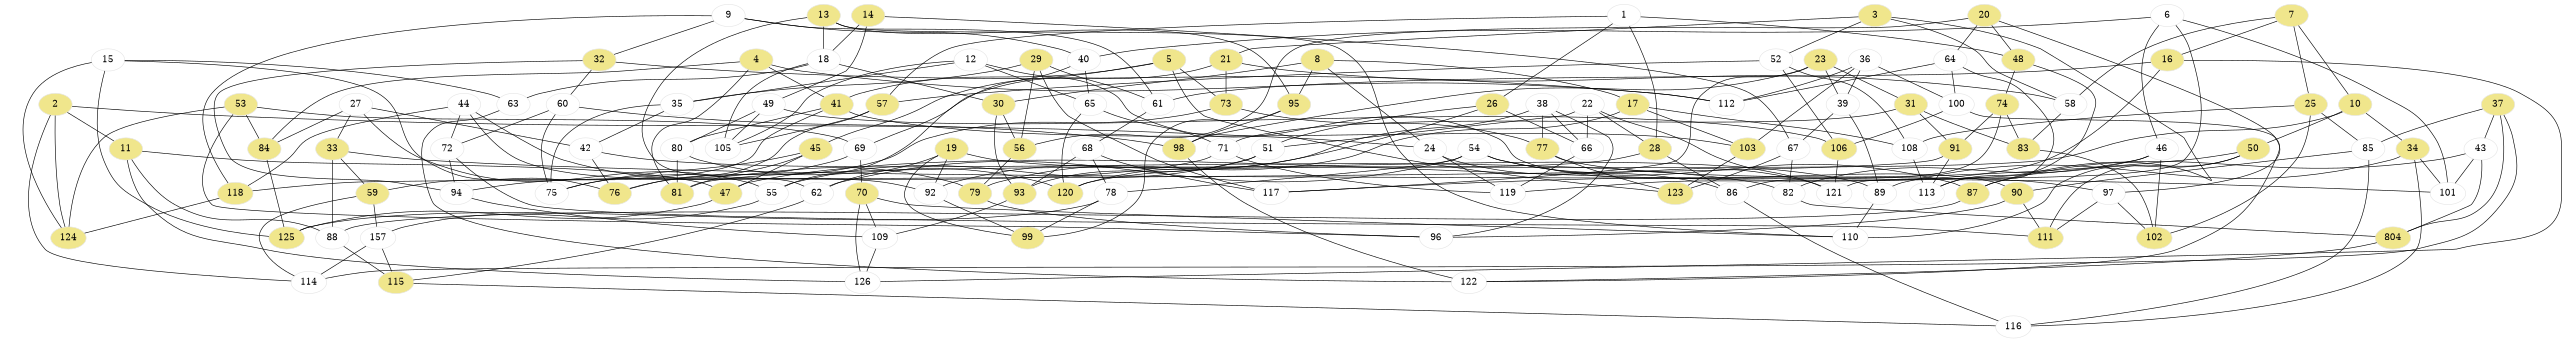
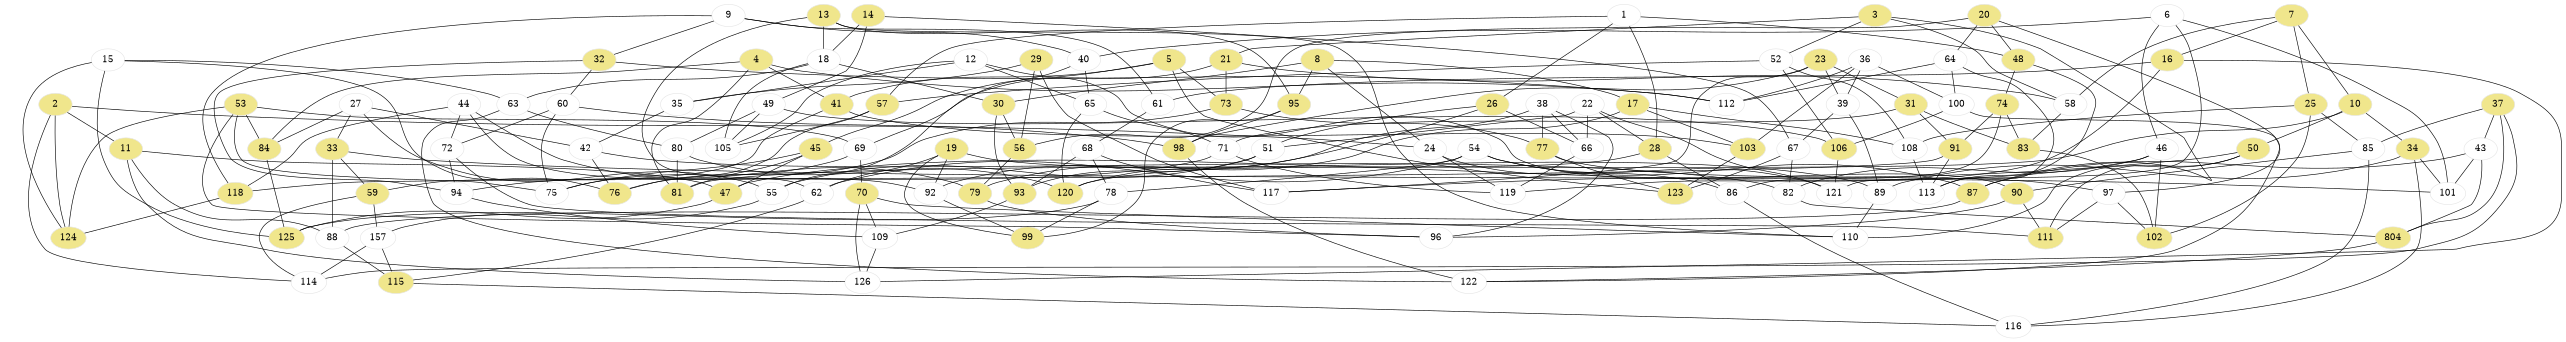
(1097, 82) -> none
(597, 116) -> (313, 174)
(778, 119) -> (594, 130)
